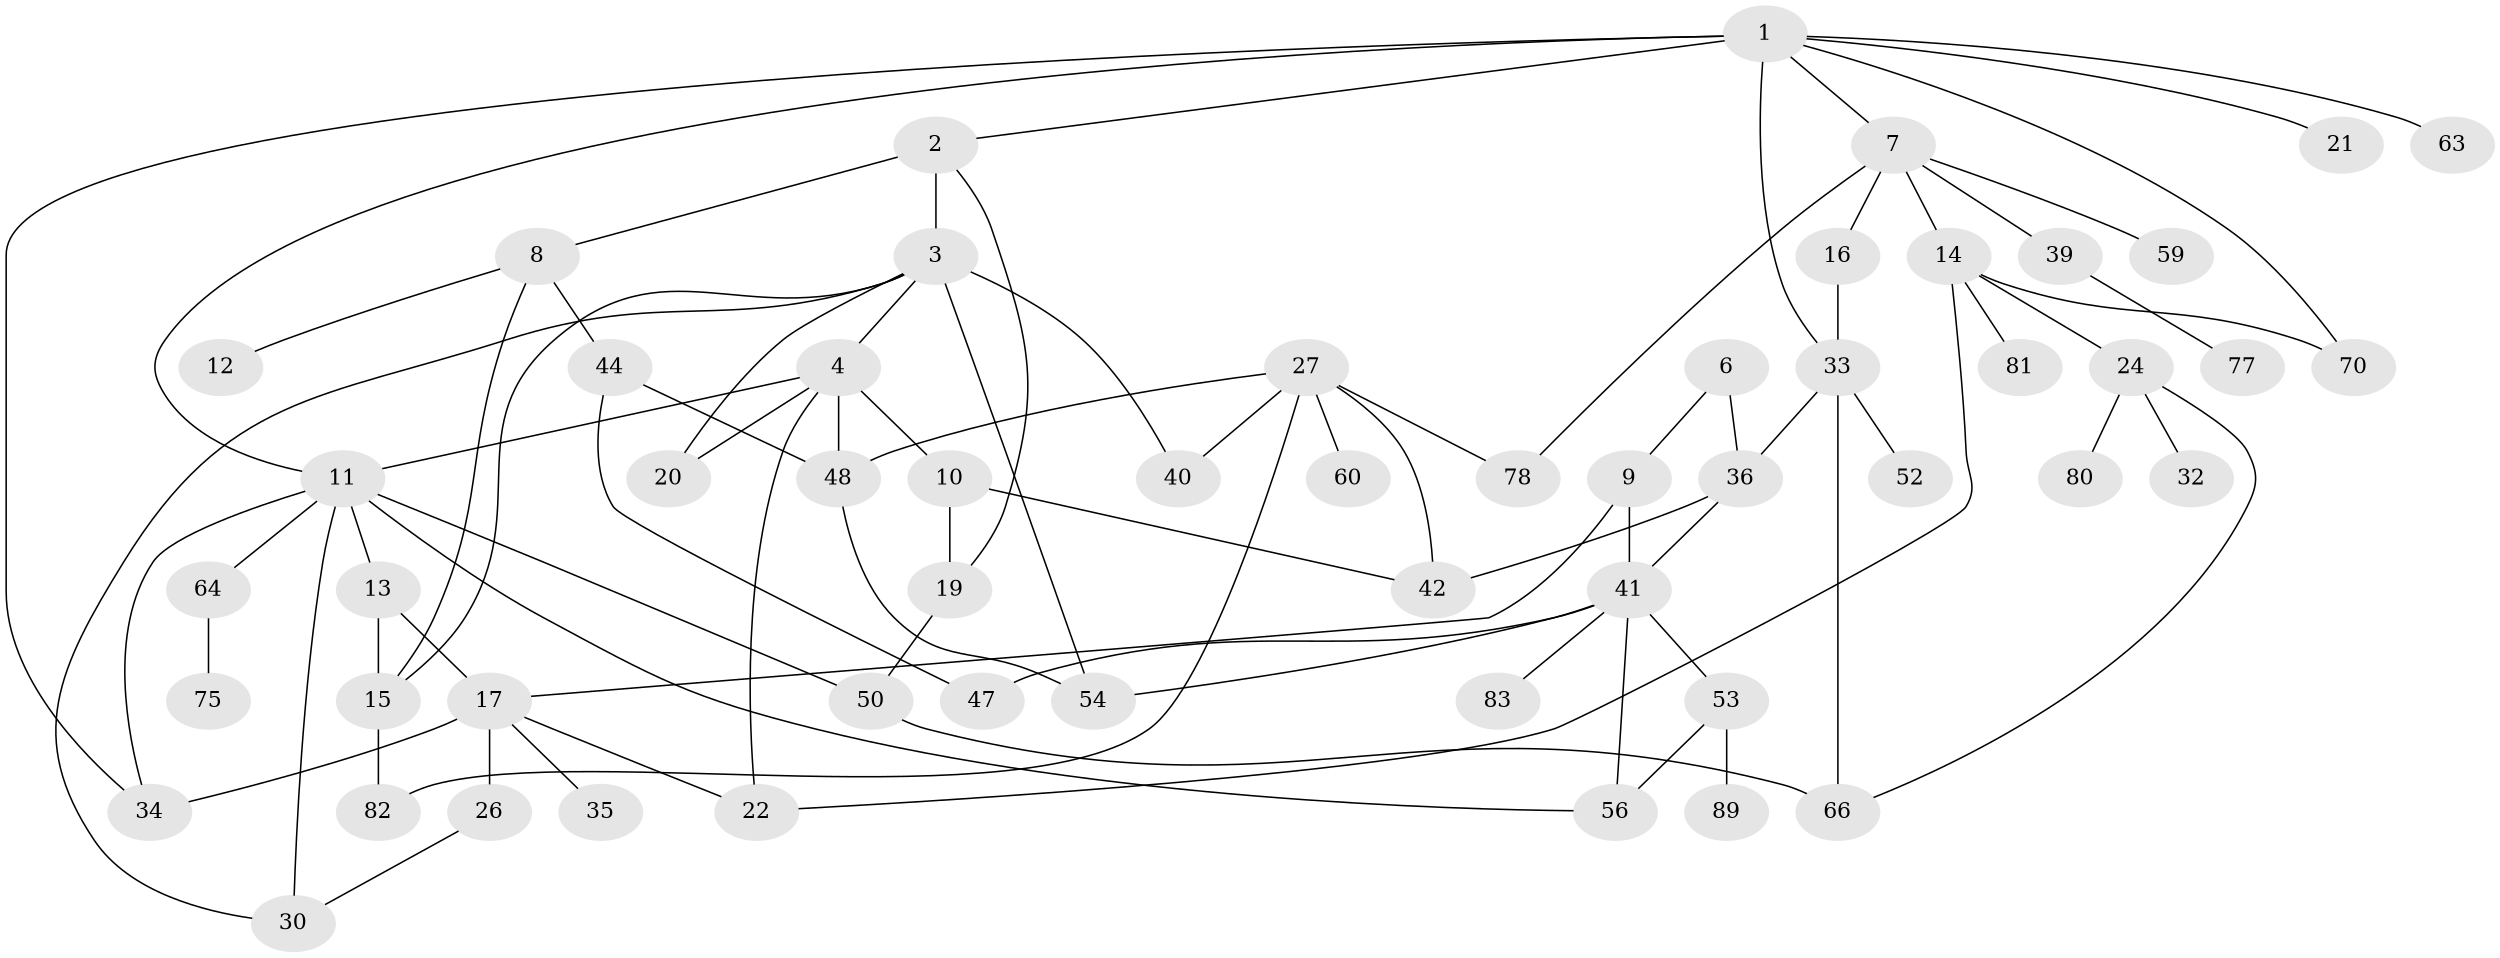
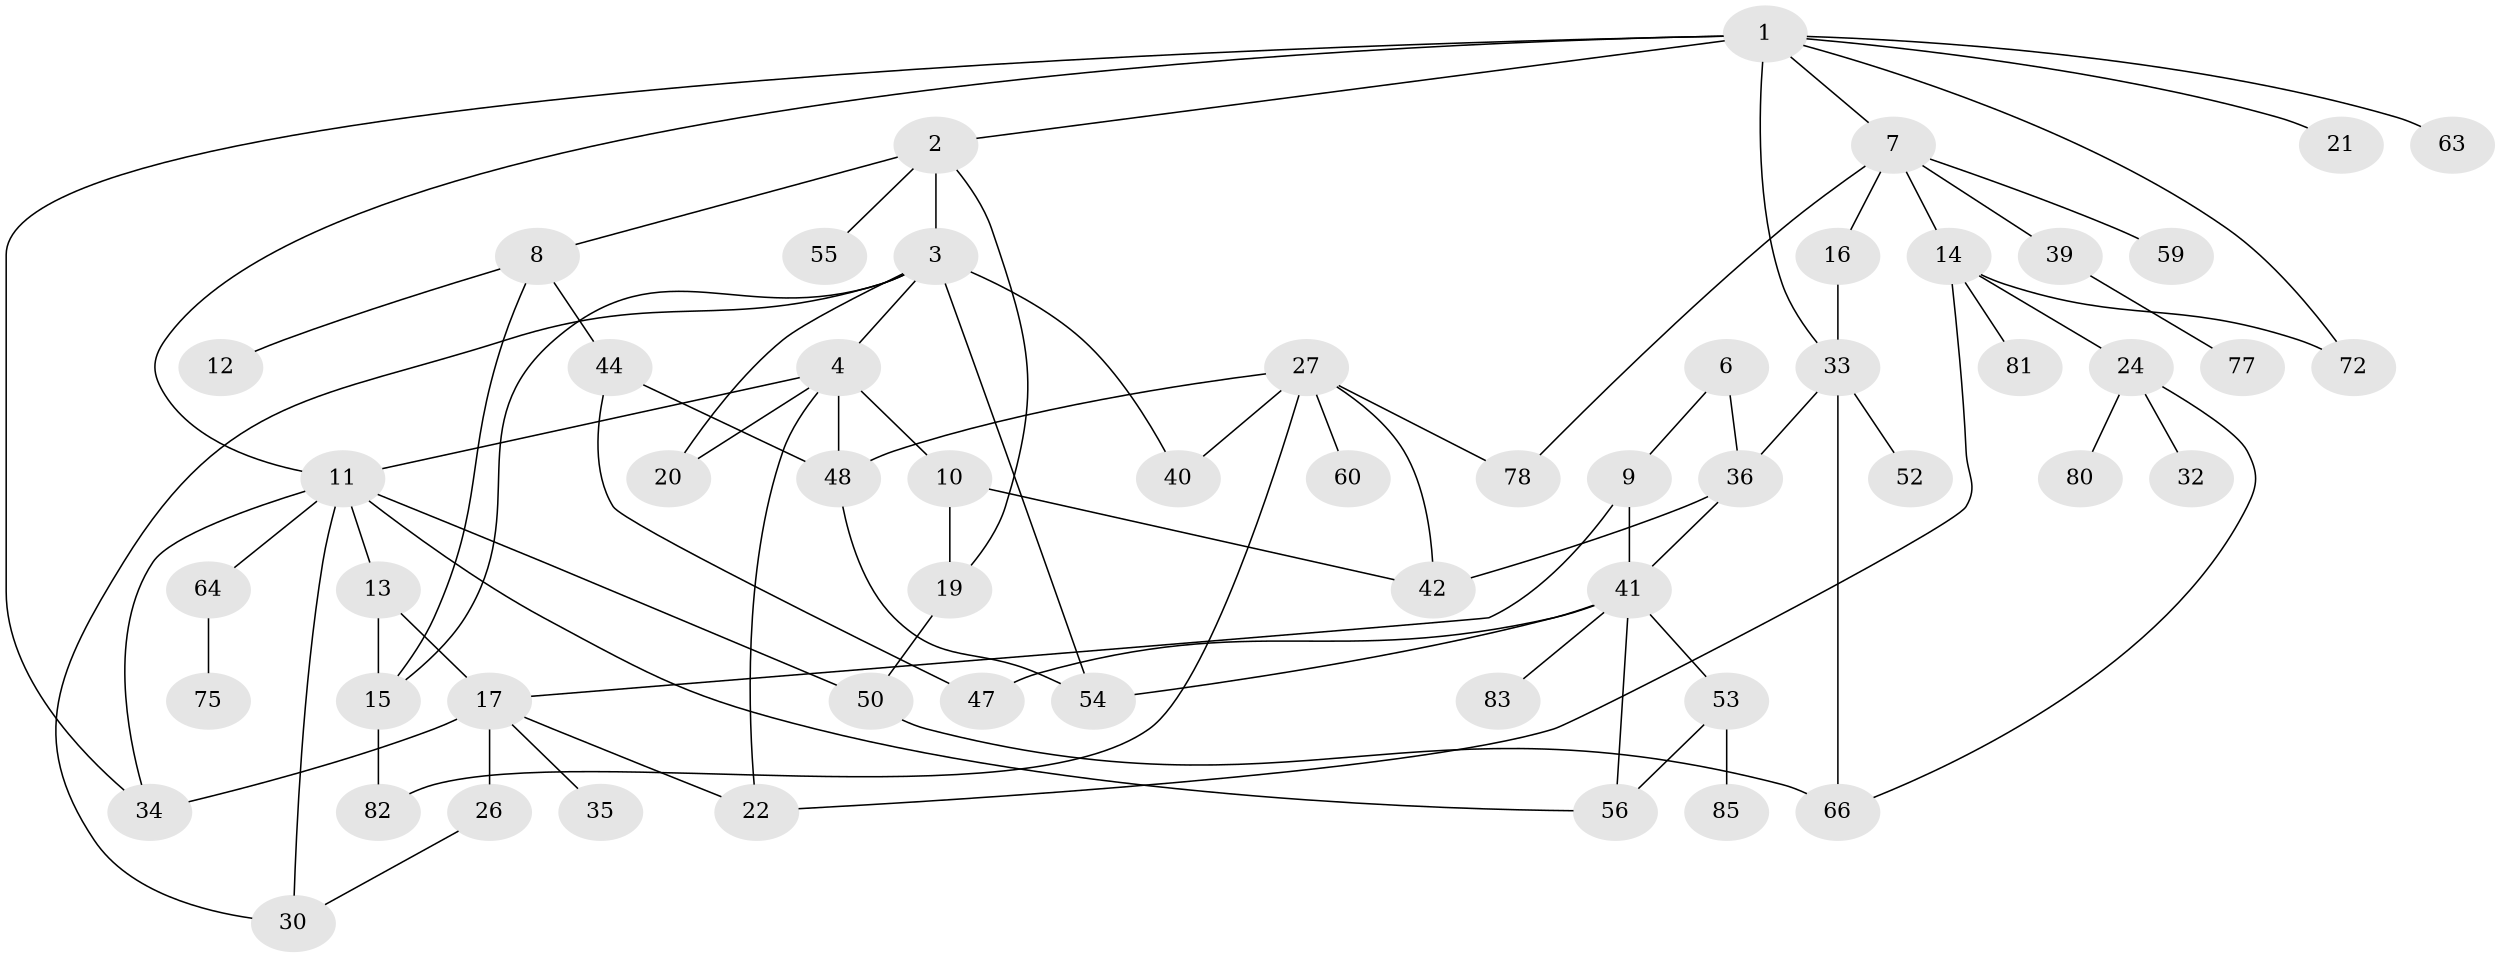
none -> (825, 256)
(2354, 368) -> (2354, 368)
(1727, 812) -> (1727, 812)
